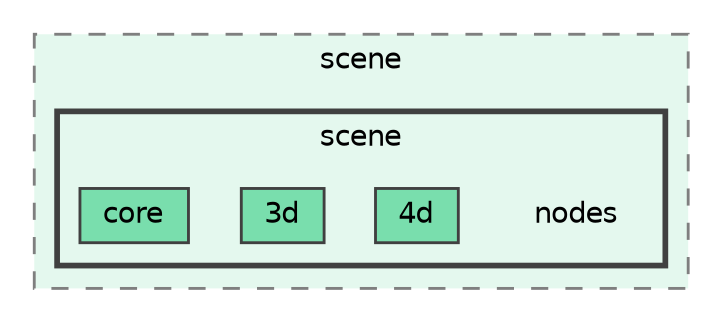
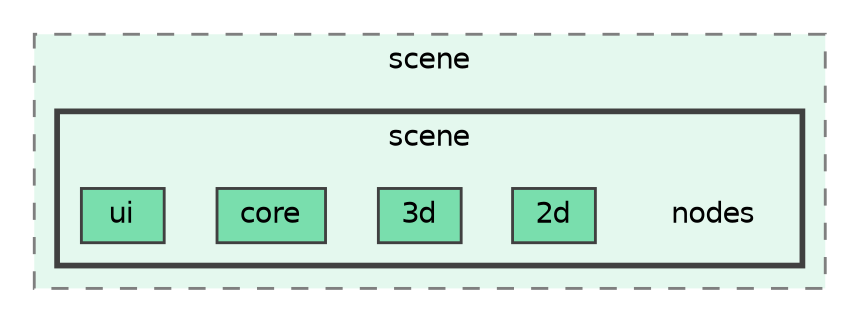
none -> (123, 216)
(417, 216) -> (554, 216)
